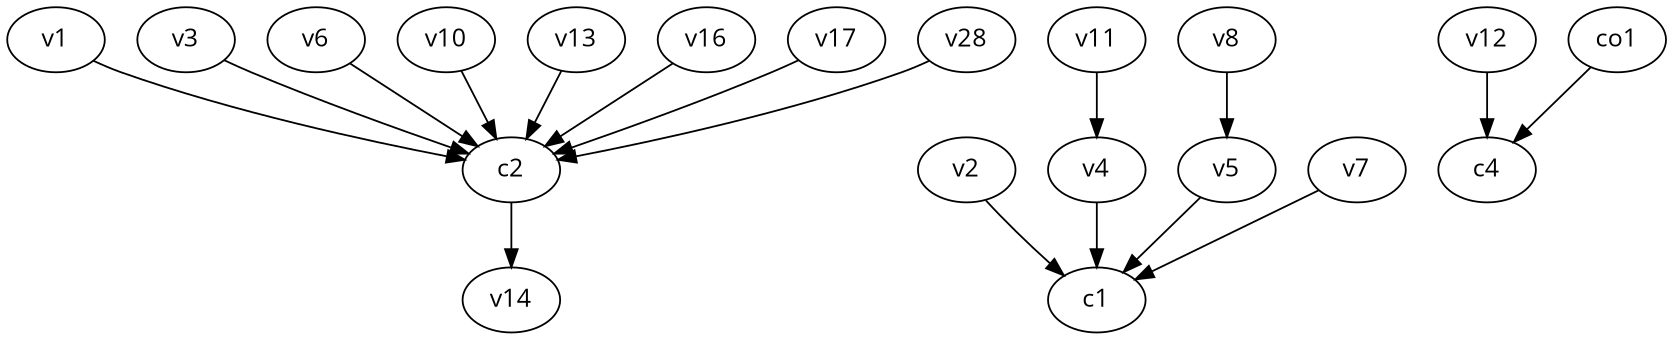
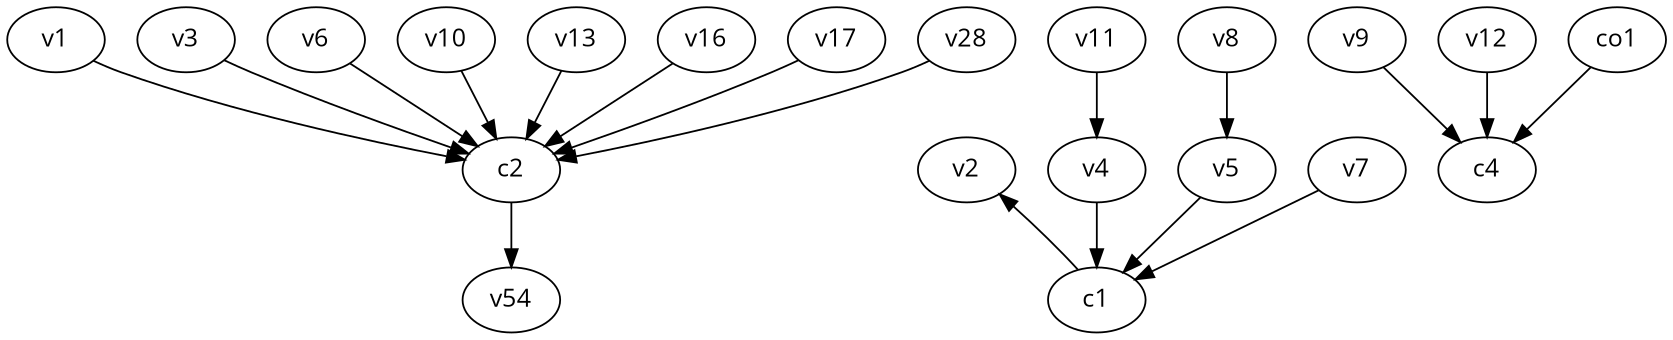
none -> (1357, 40)
(1017, 233) -> (1046, 237)
(511, 300) -> (511, 300)
